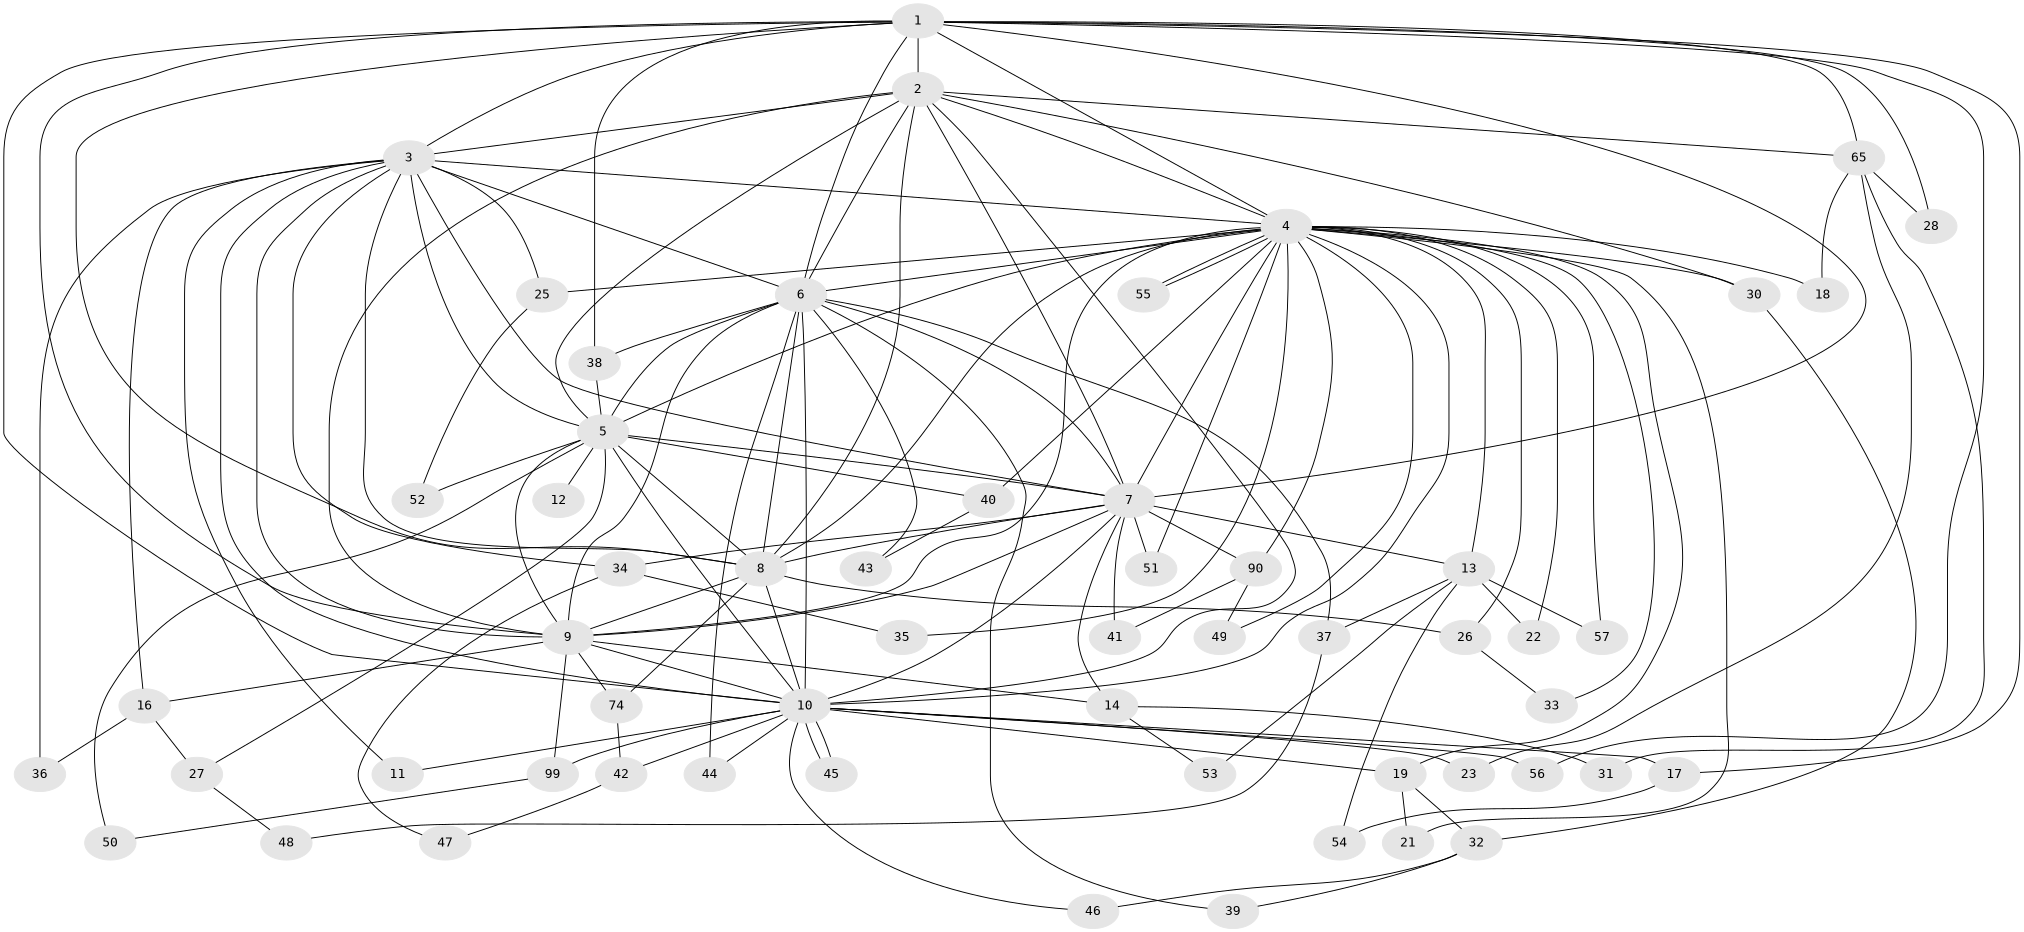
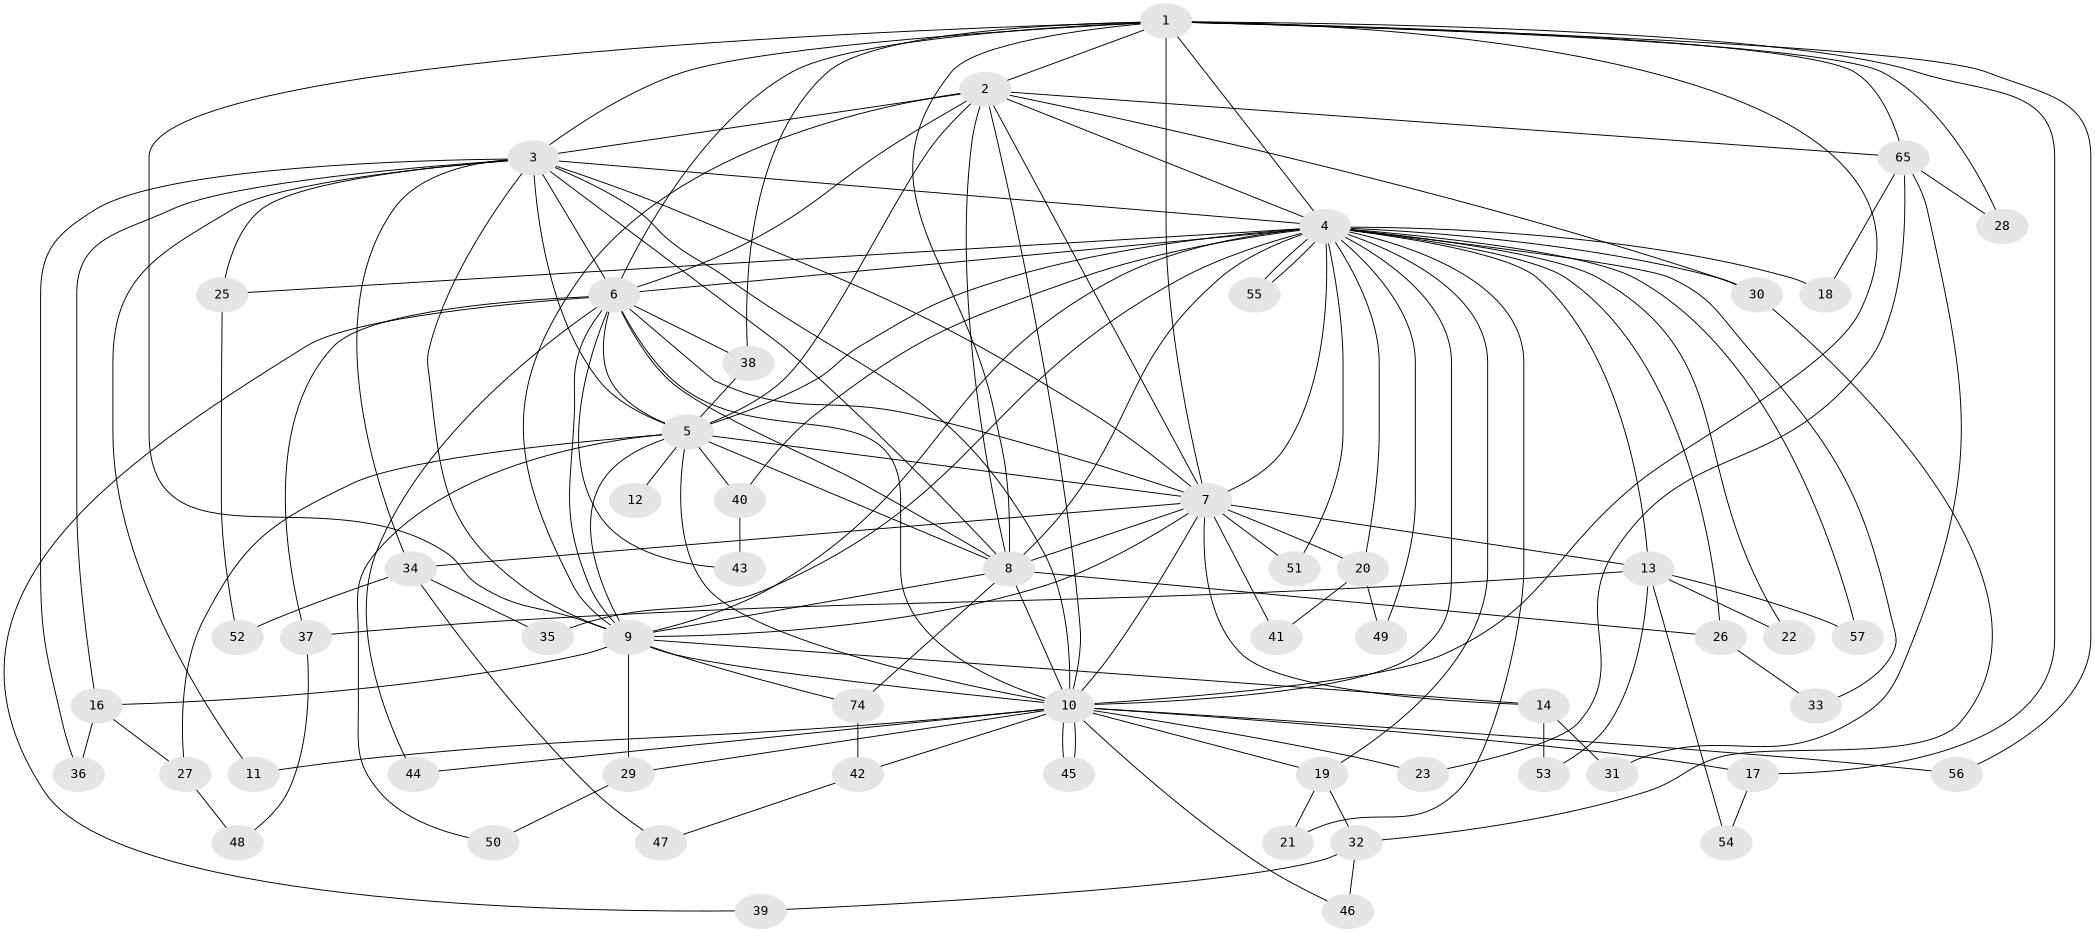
(509, 464) -> (322, 601)
(1256, 569) -> (1363, 569)
(553, 774) -> (629, 774)
